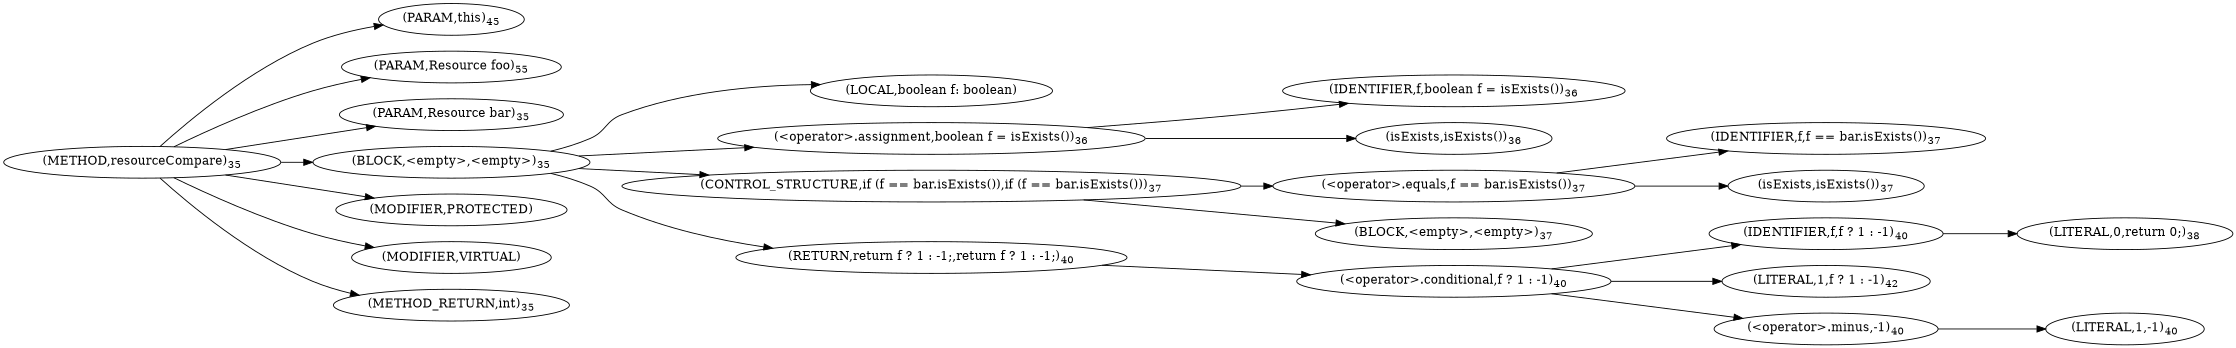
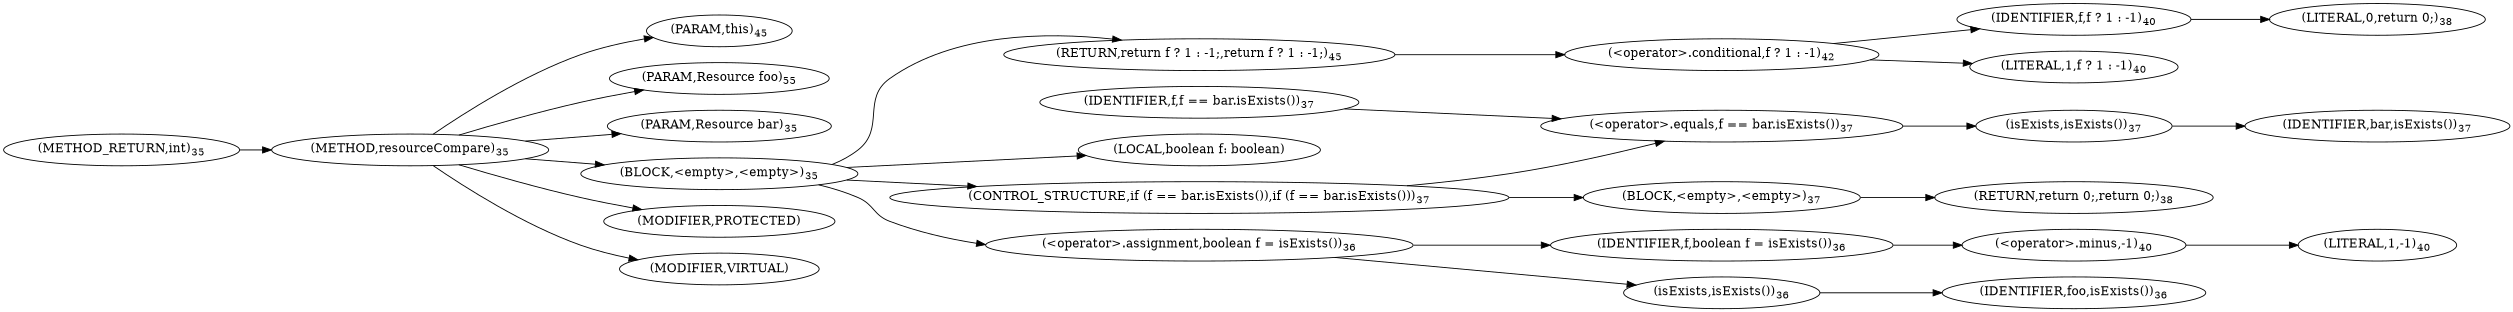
none -> (2377, 126)
(1638, 163) -> (1448, 114)
none -> (2074, 198)
(249, 247) -> (251, 150)
(1068, 256) -> (1336, 53)
(1561, 280) -> (1828, 53)
(1892, 280) -> (2140, 66)
none -> (2074, 293)
(1643, 306) -> (1923, 245)
